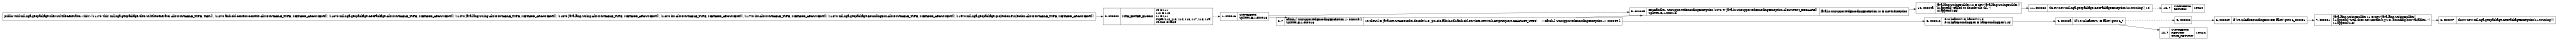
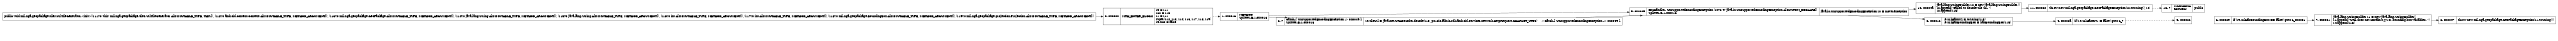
(2199, 8) -> (2199, 8)
(1947, 11) -> (1947, 11)
(1163, 13) -> (1163, 13)
(1248, 15) -> (1246, 15)
(1964, 20) -> (1965, 20)
(2202, 20) -> none
(1773, 21) -> (1886, 17)
(2344, 23) -> (2344, 23)
(2183, 33) -> none
